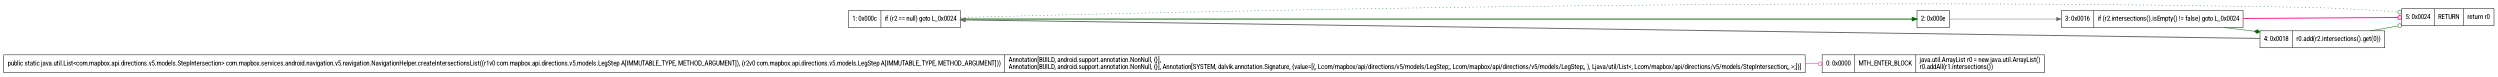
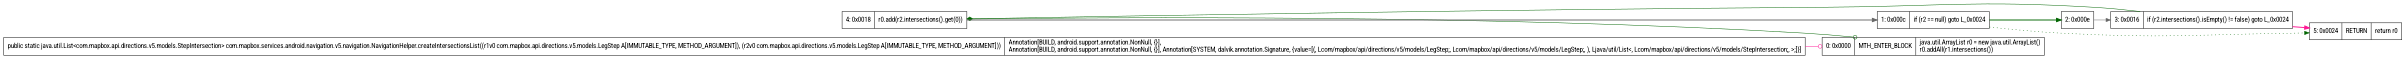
(1679, 5) -> (2147, 36)
(2320, 18) -> (2299, 27)
(2384, 28) -> (1565, 23)
